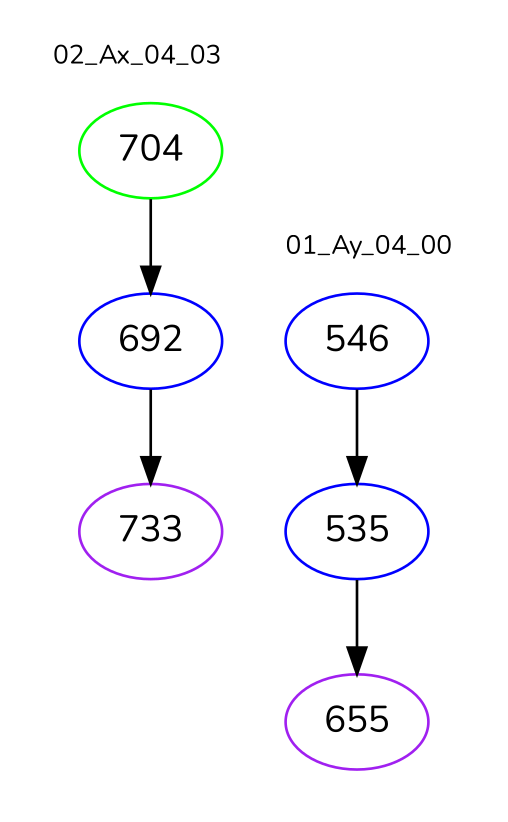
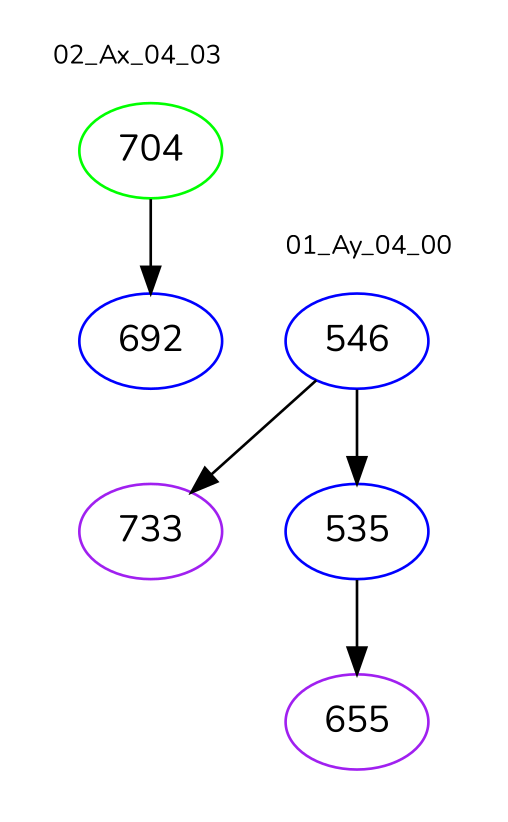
(151, 423) -> (282, 411)
